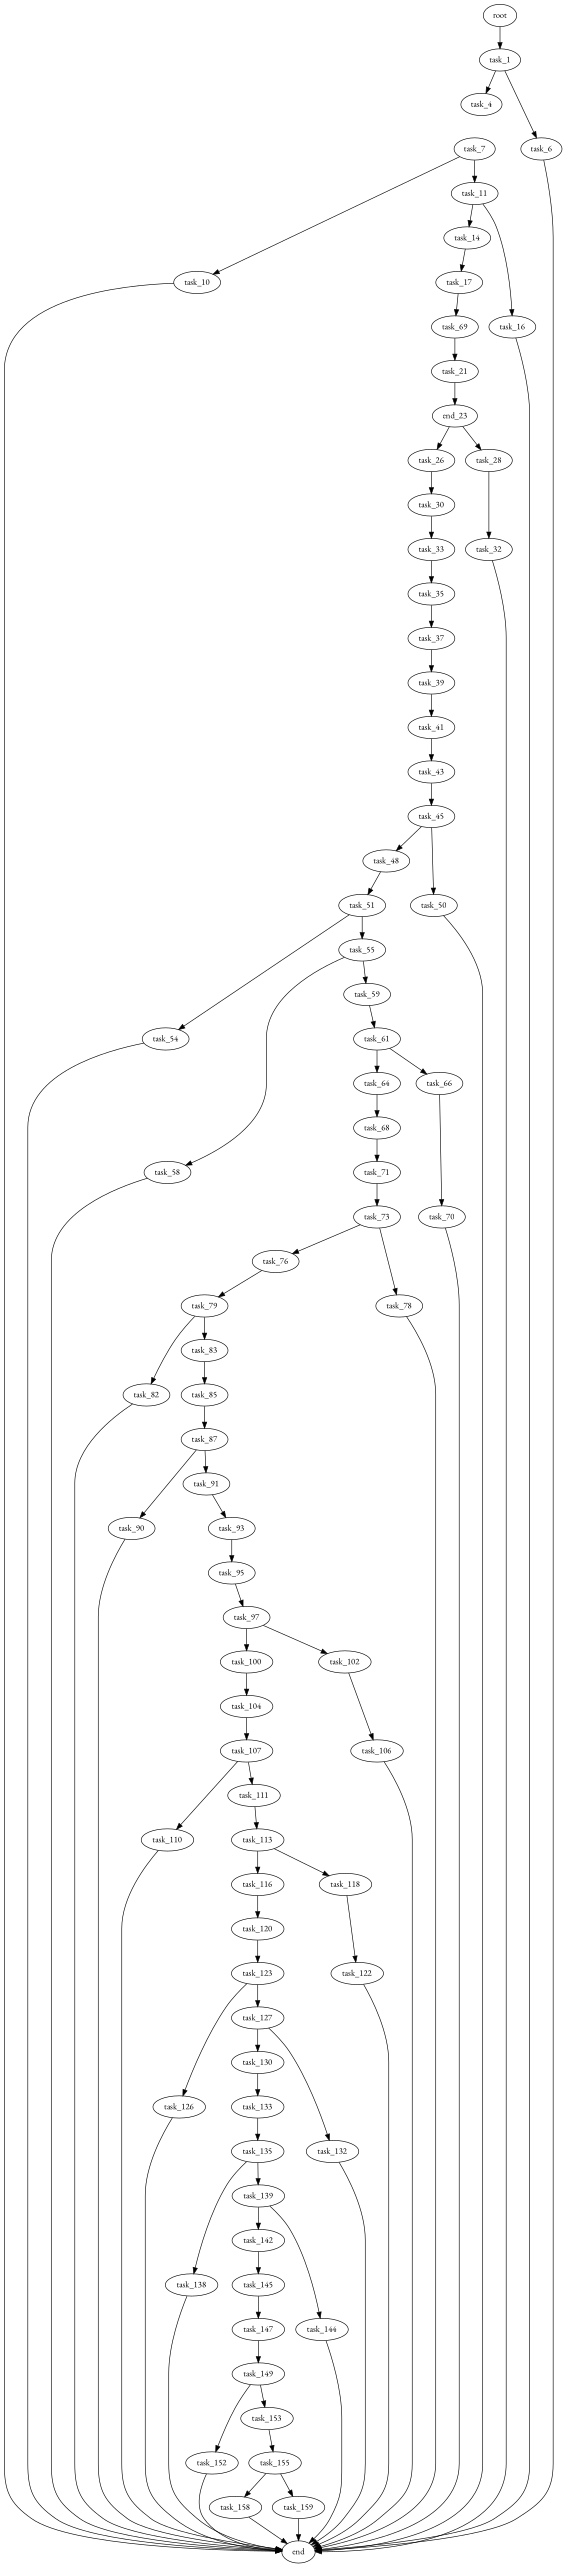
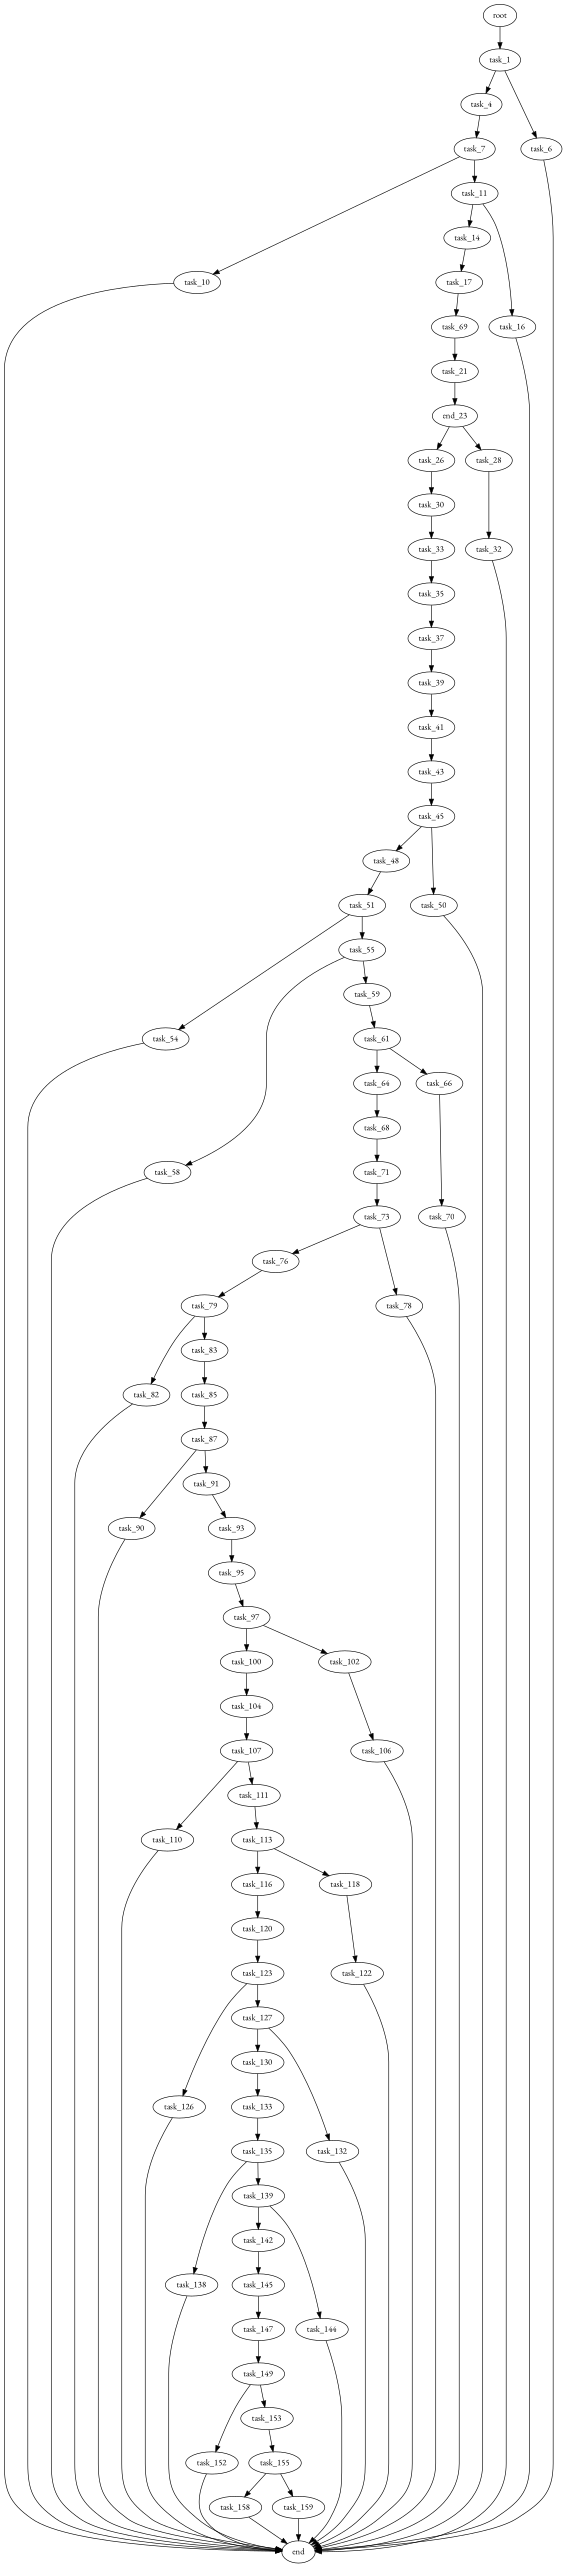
none -> (479, 123)
